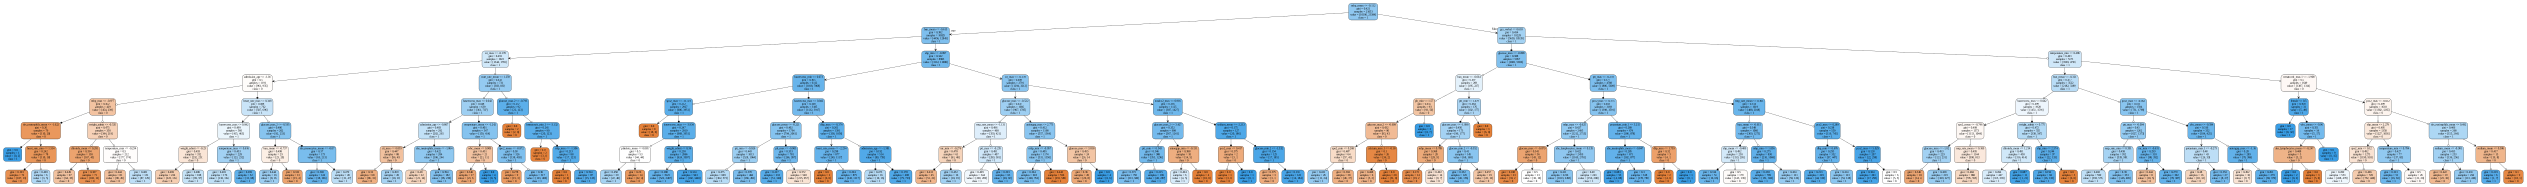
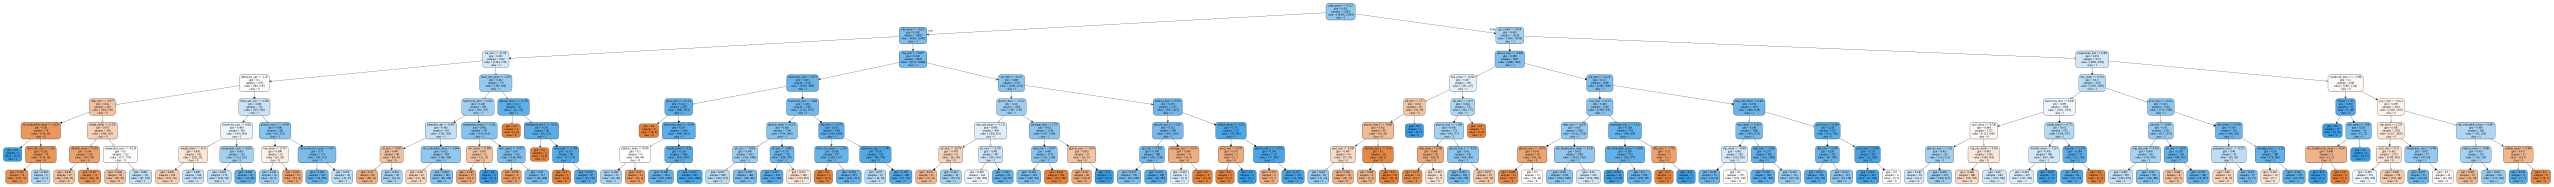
(1914, 177) -> (1914, 177)
none -> (1994, 177)
(2044, 177) -> (2072, 177)
